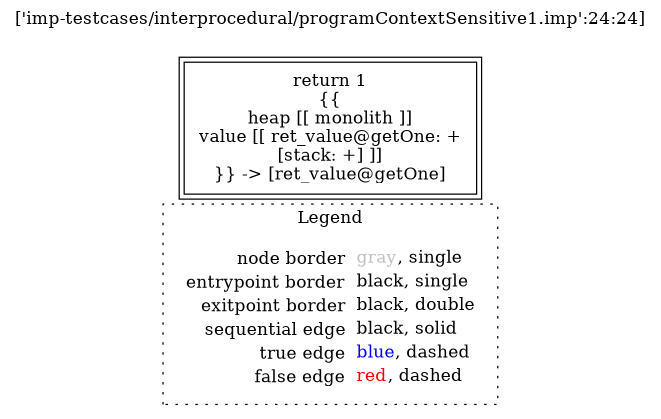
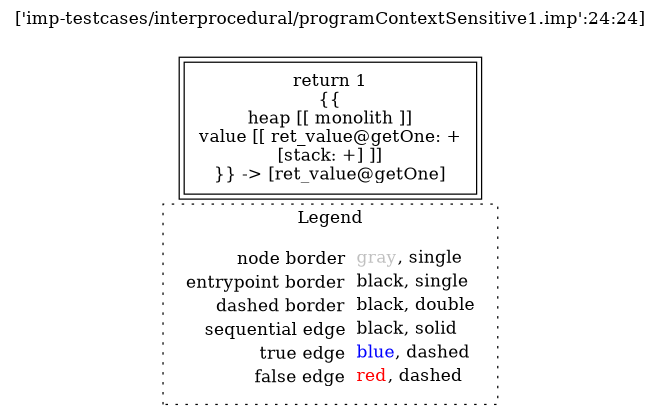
(276, 306) -> (284, 306)
